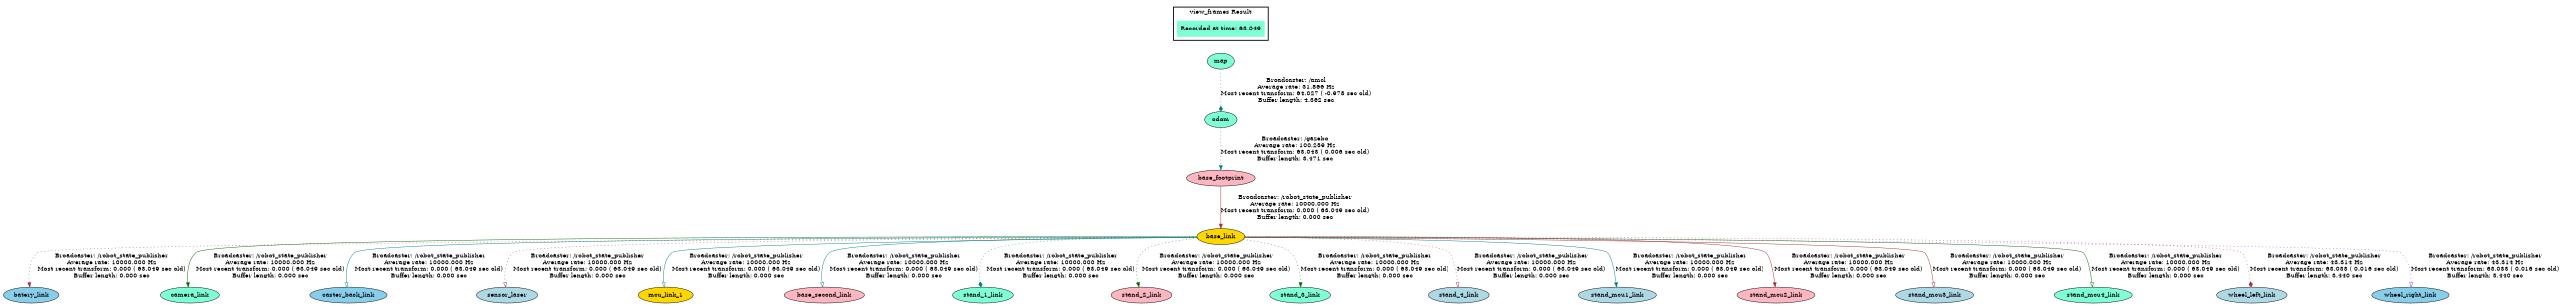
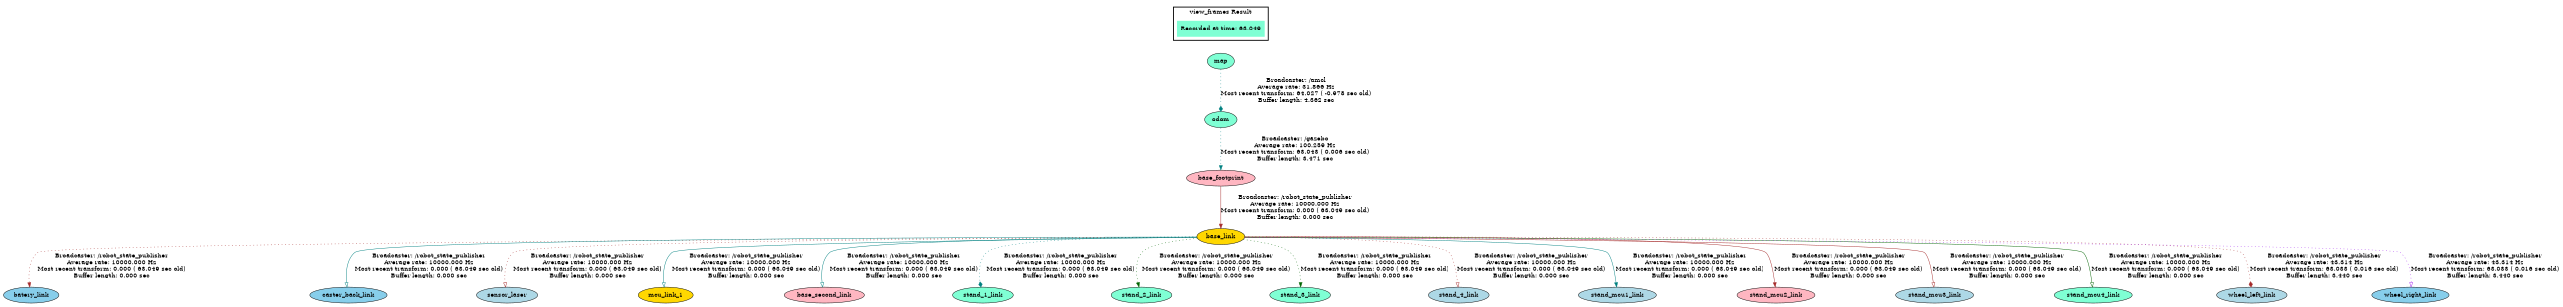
(190, 295) -> none
(1142, 295) -> (1142, 295)
